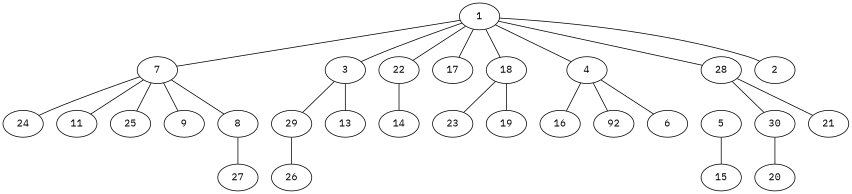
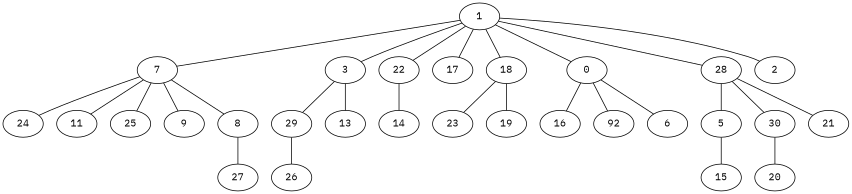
(587, 70) -> (587, 70)
none -> (721, 97)
